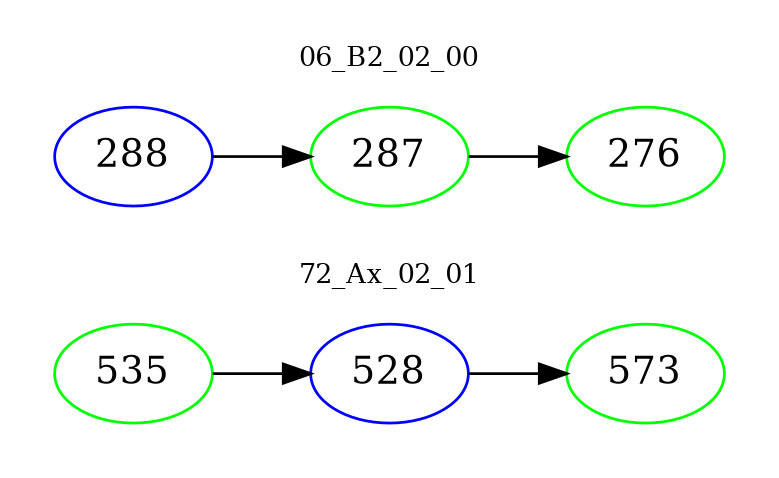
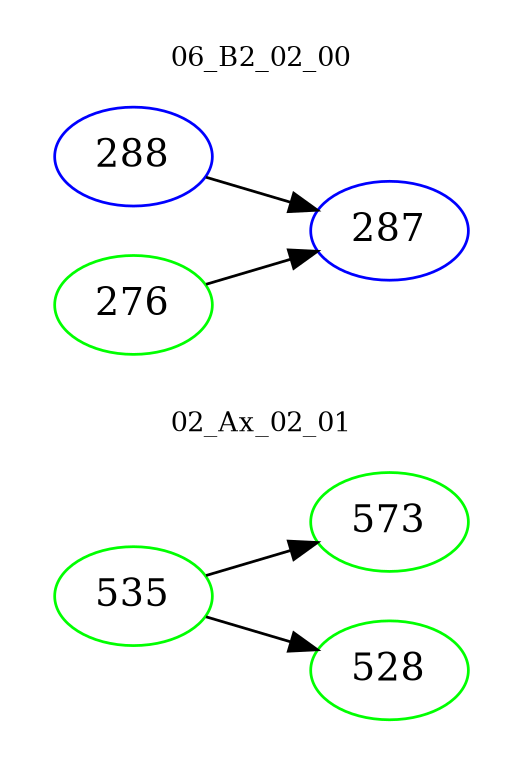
(390, 157) -> (390, 231)
(504, 157) -> (248, 272)
(390, 276) -> (262, 424)
(390, 374) -> (390, 670)
(504, 374) -> (248, 563)
